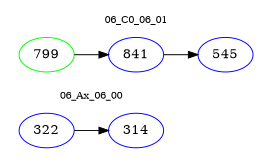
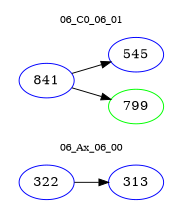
(87, 55) -> (87, 92)
(136, 131) -> (136, 182)
